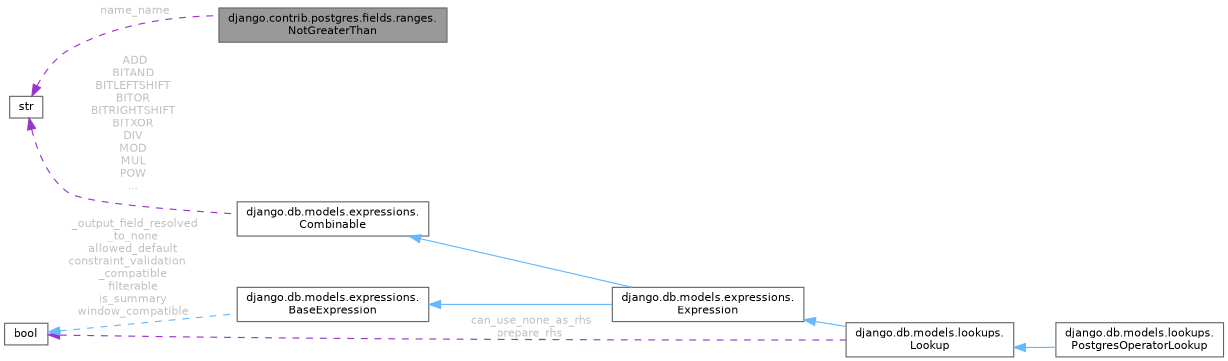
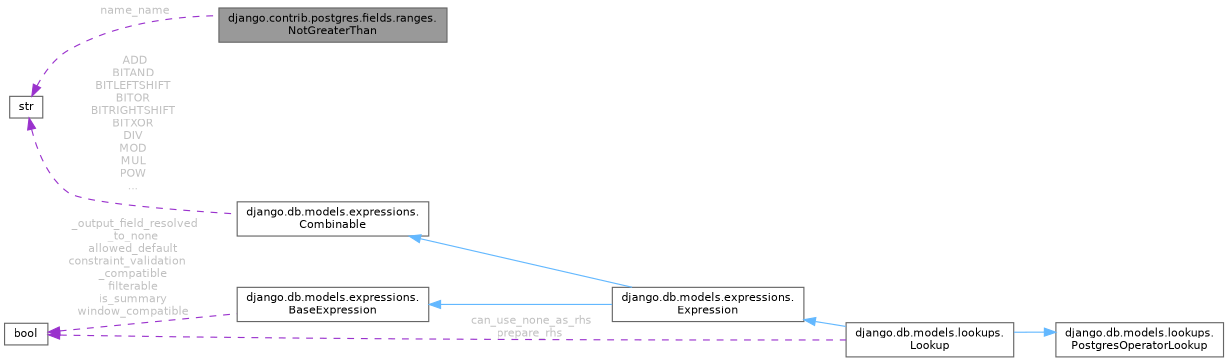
(148, 322) -> (148, 322)
(1041, 347) -> (1029, 332)
